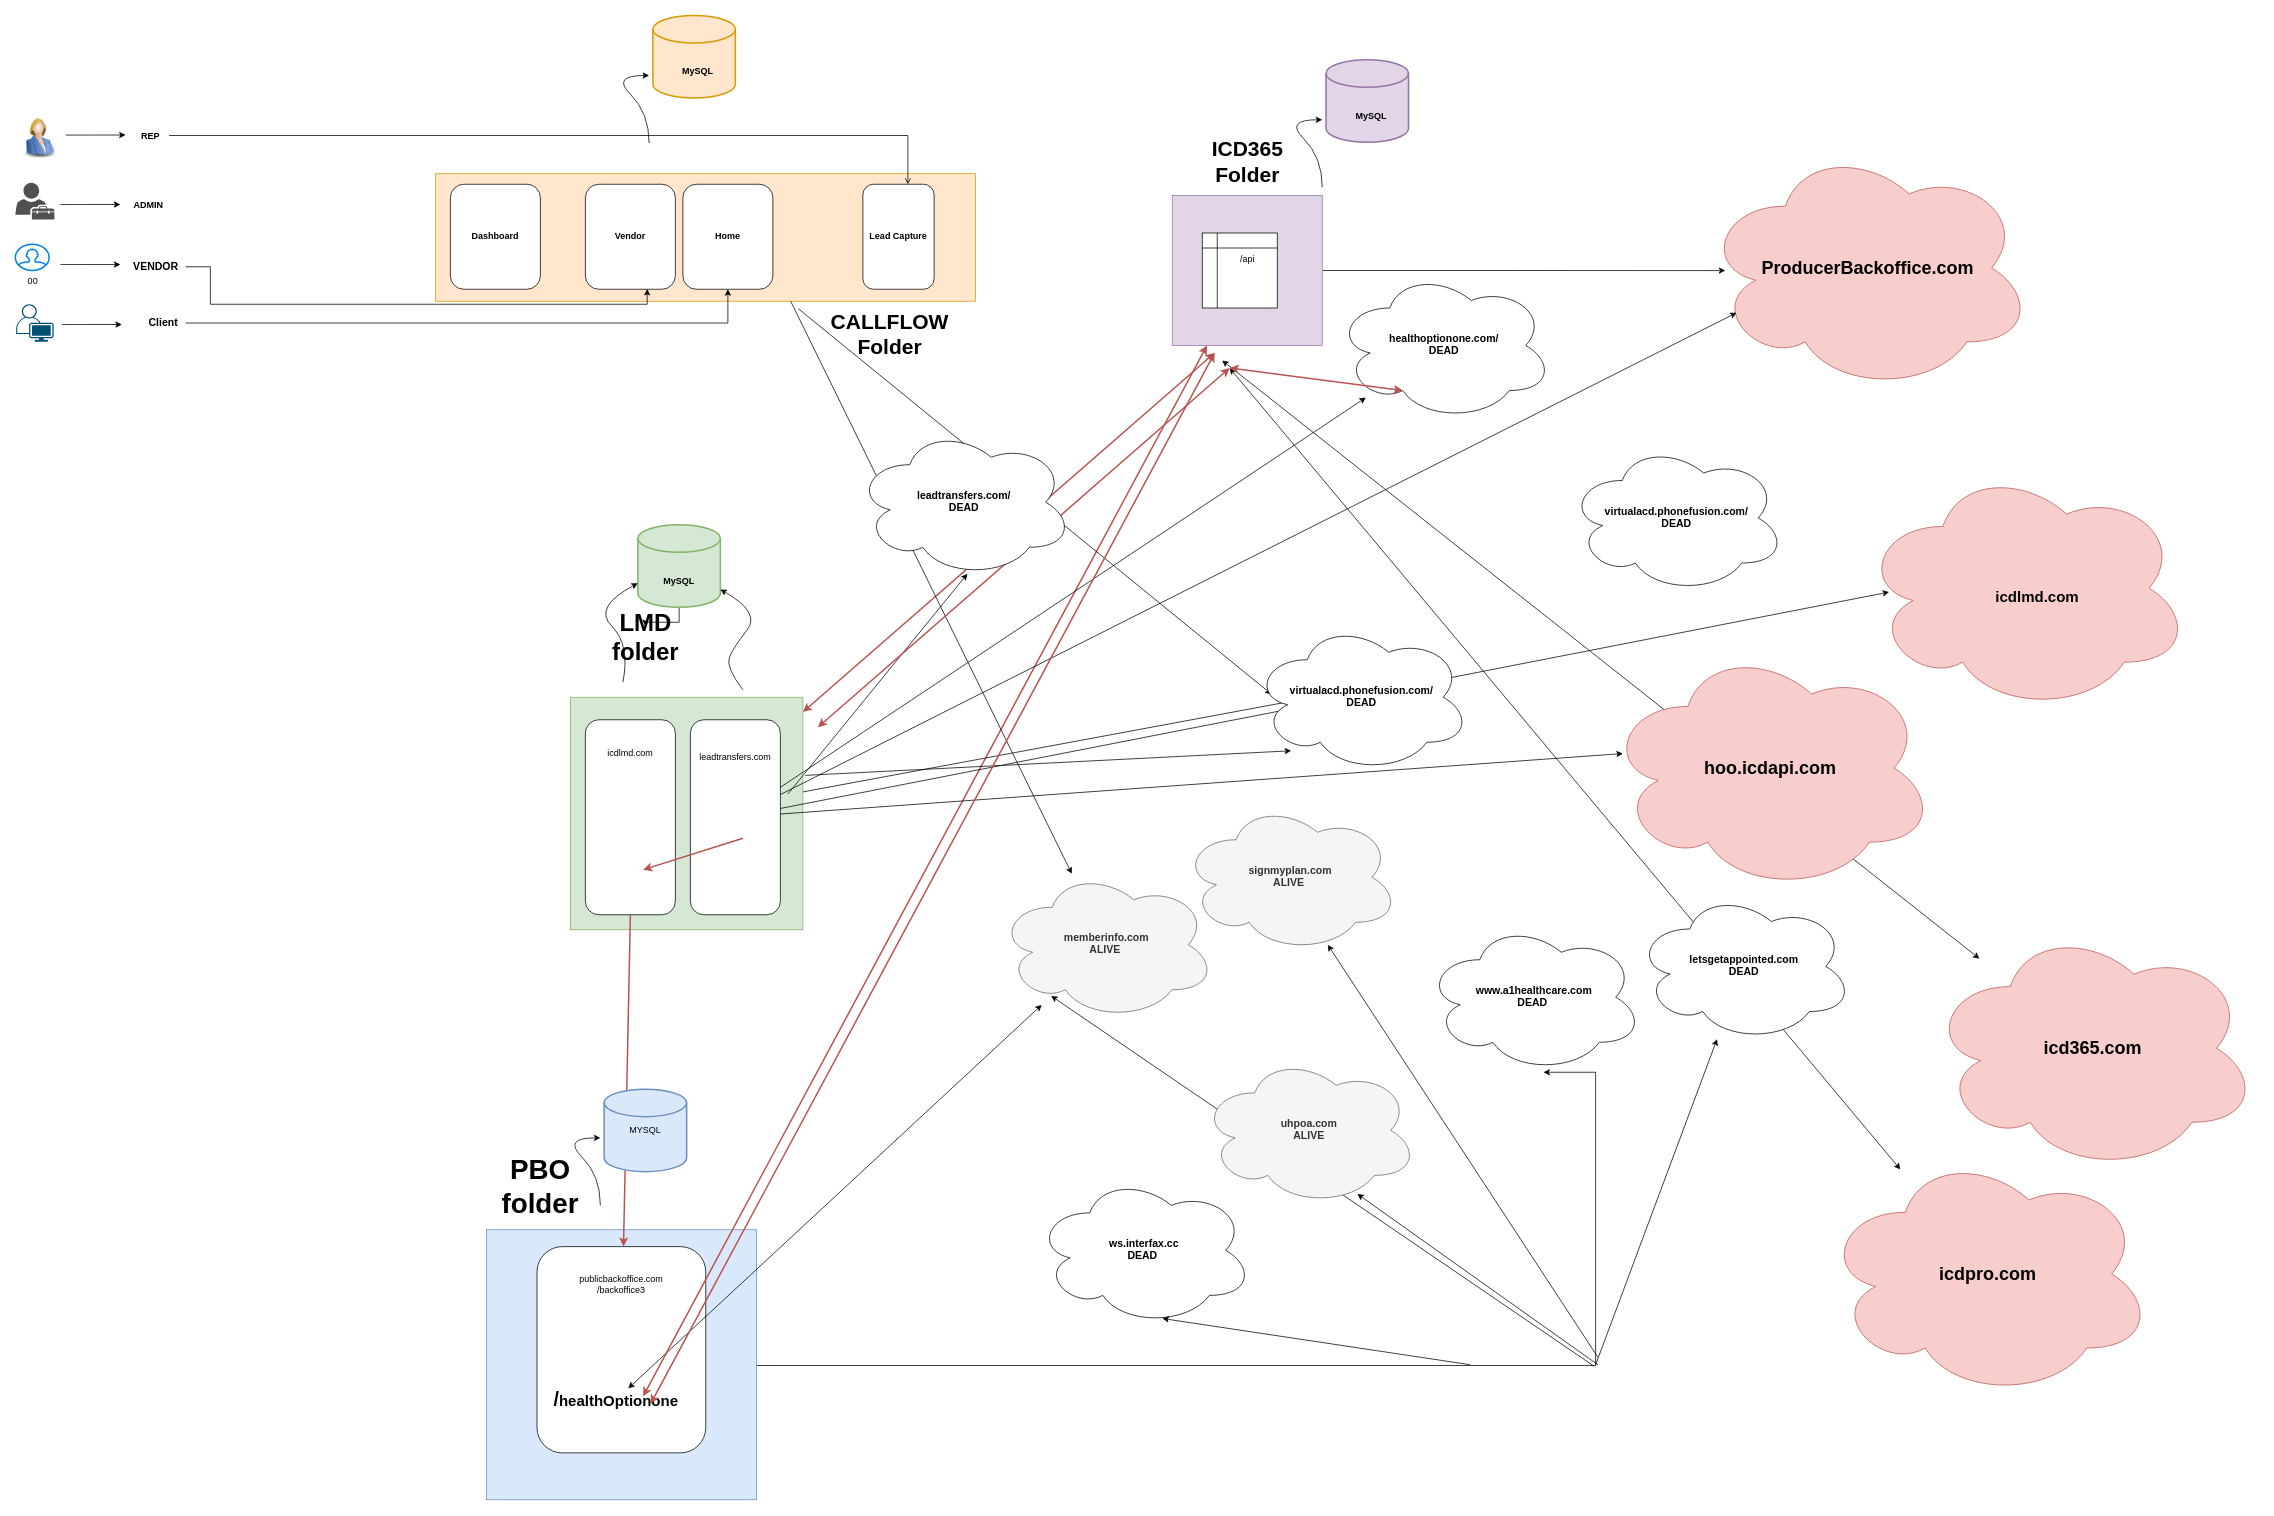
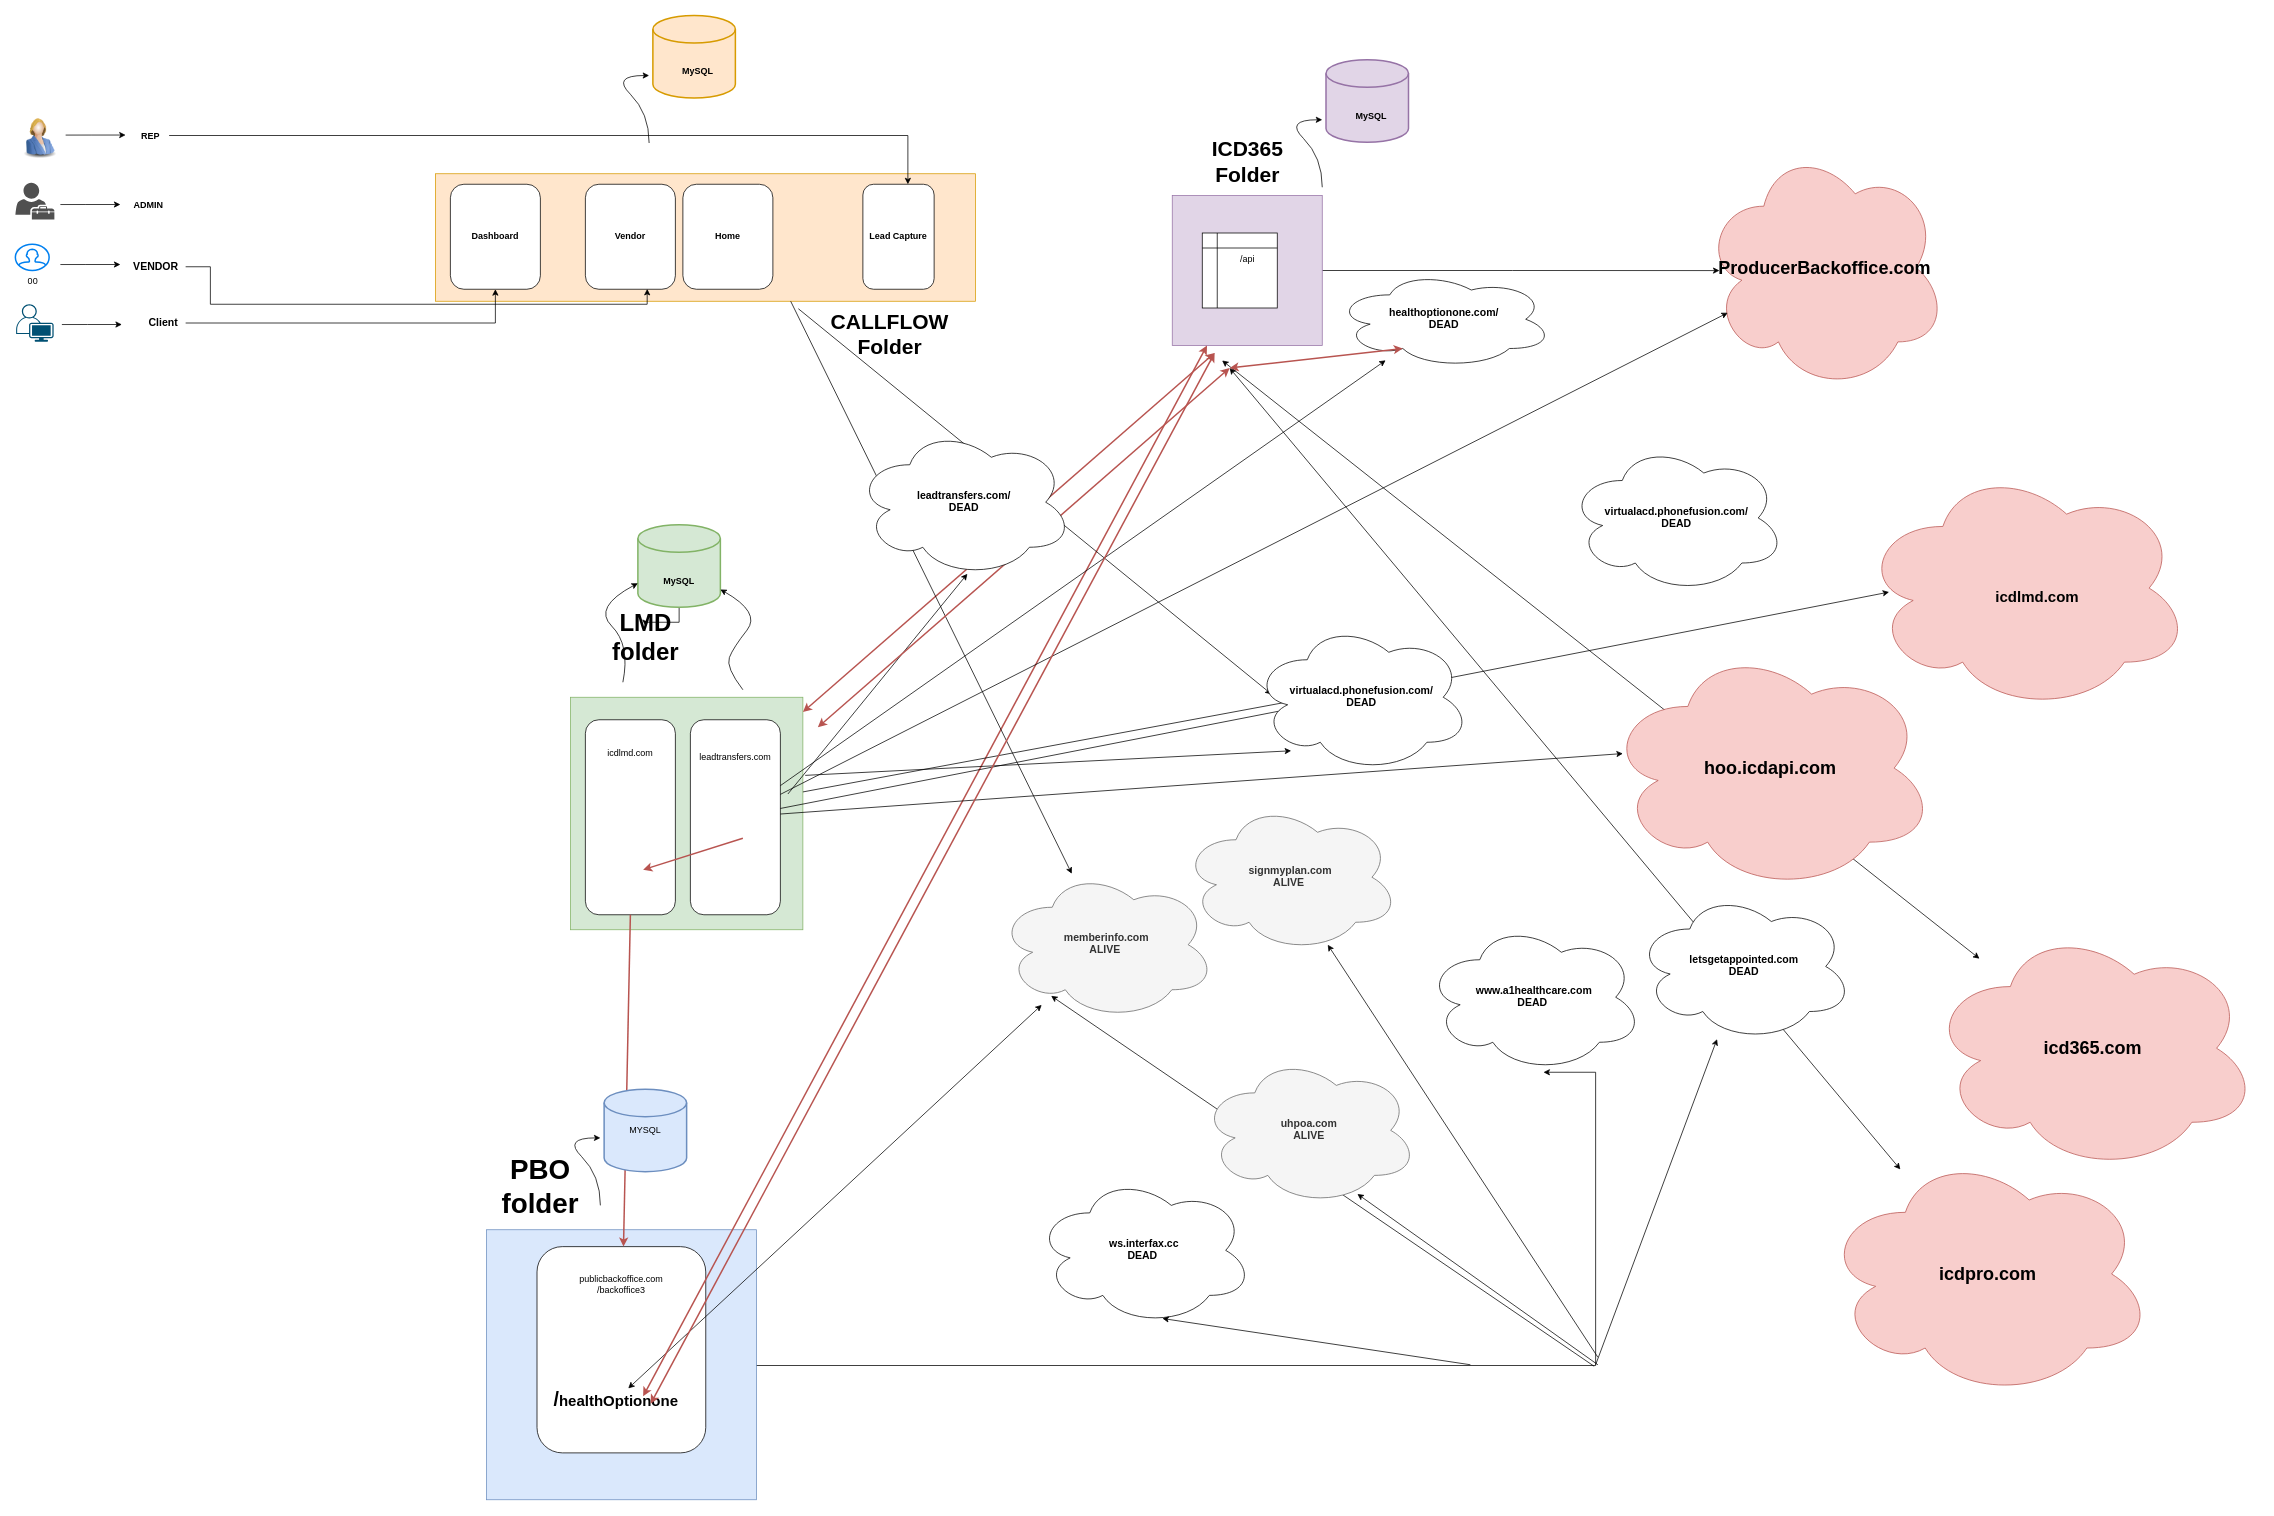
(908, 179) -> (908, 177)
(1868, 268) -> (1825, 268)
(728, 323) -> (495, 309)
(1444, 345) -> (1444, 319)
